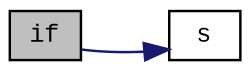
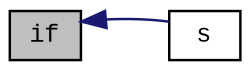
(113, 52) -> (137, 19)
